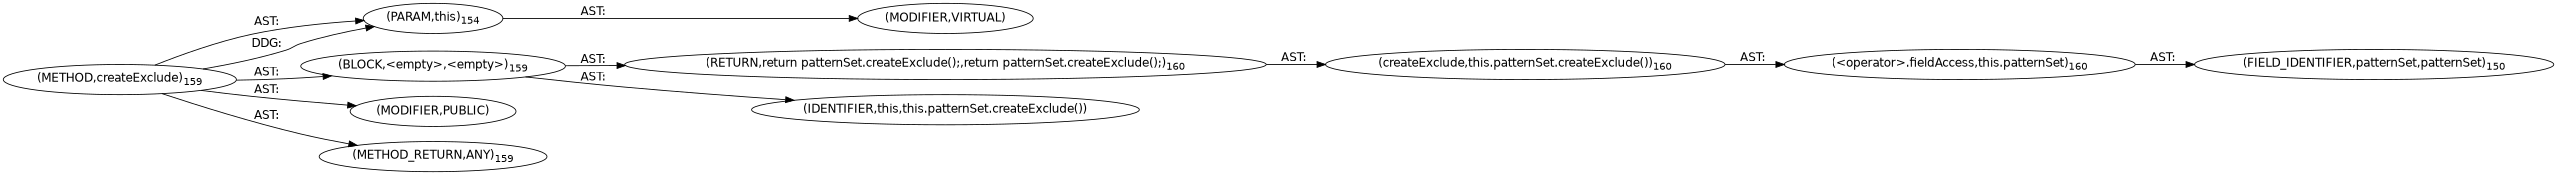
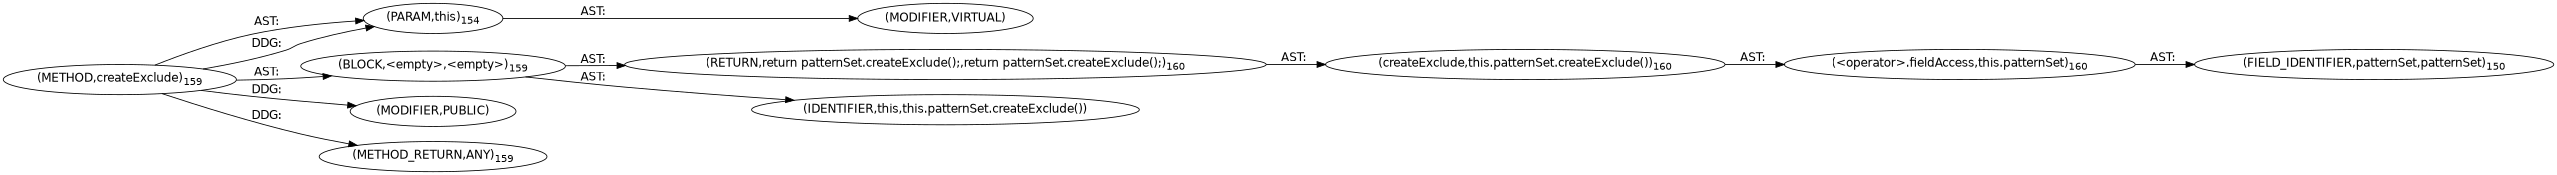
(269, 90) -> (269, 90)
(269, 116) -> (269, 116)
